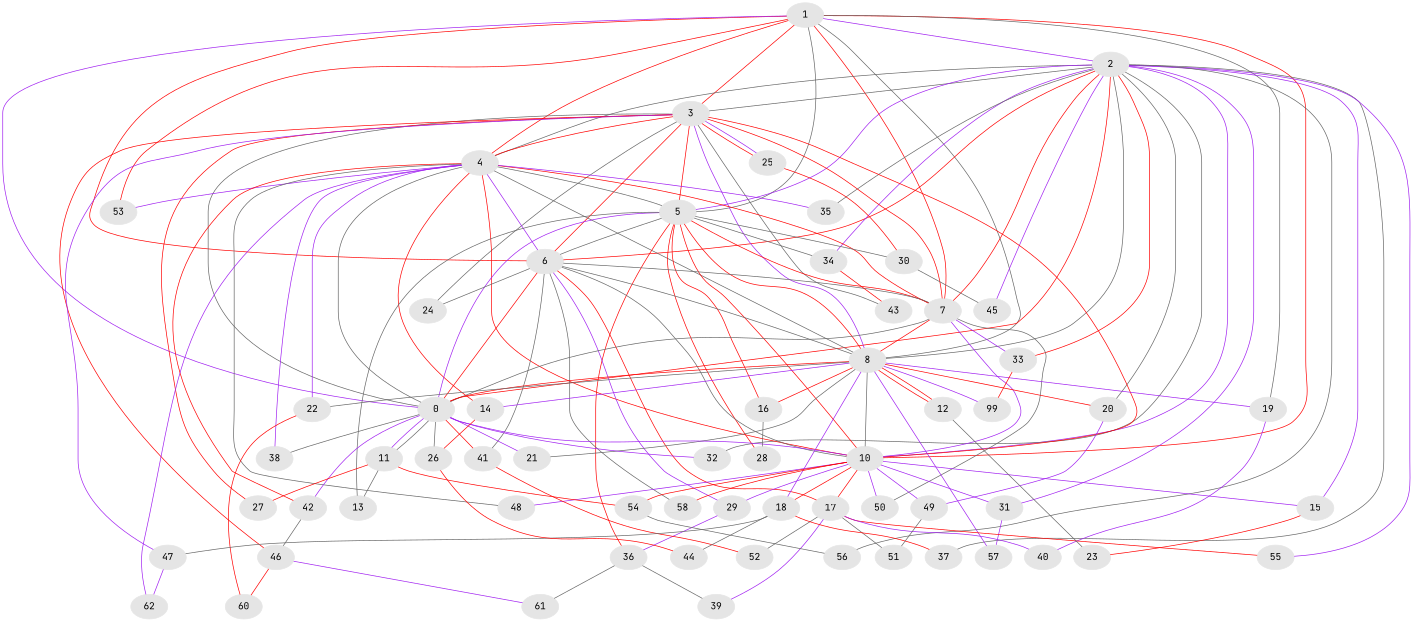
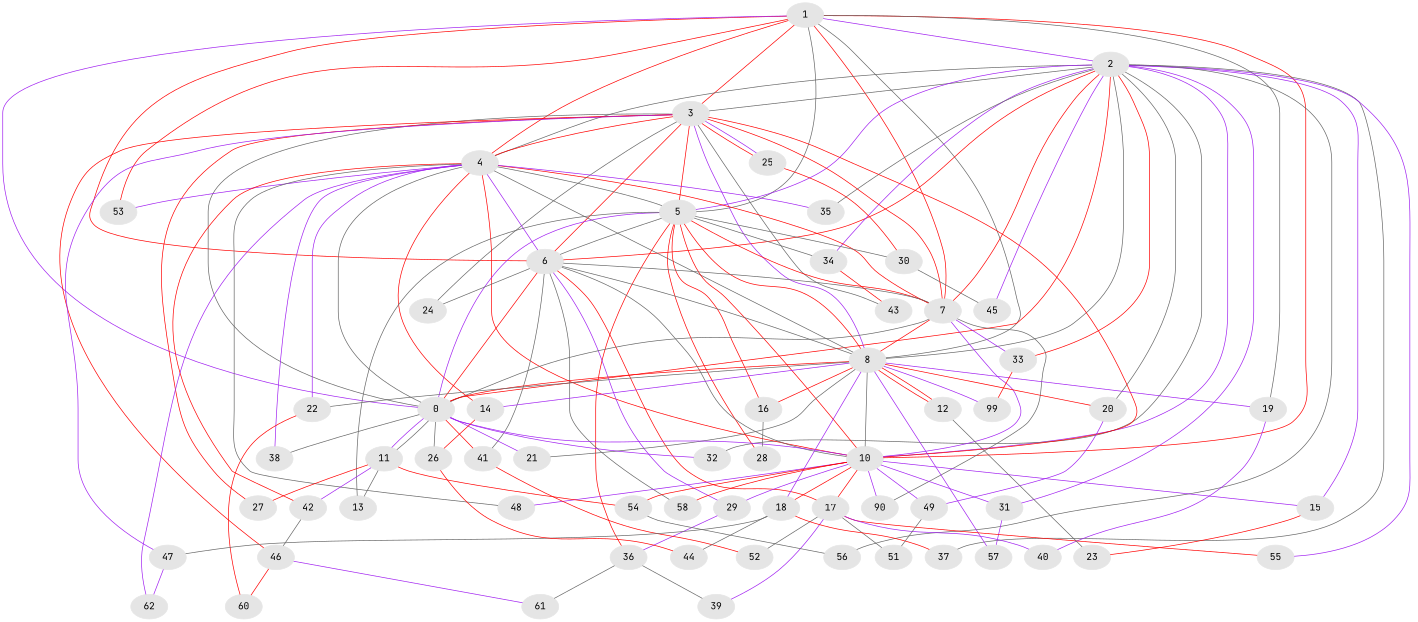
(363, 444) -> (346, 483)
(880, 508) -> (880, 508)
